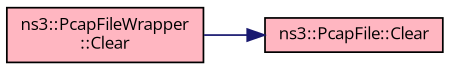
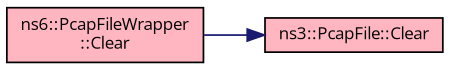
(105, 35) -> (105, 35)
